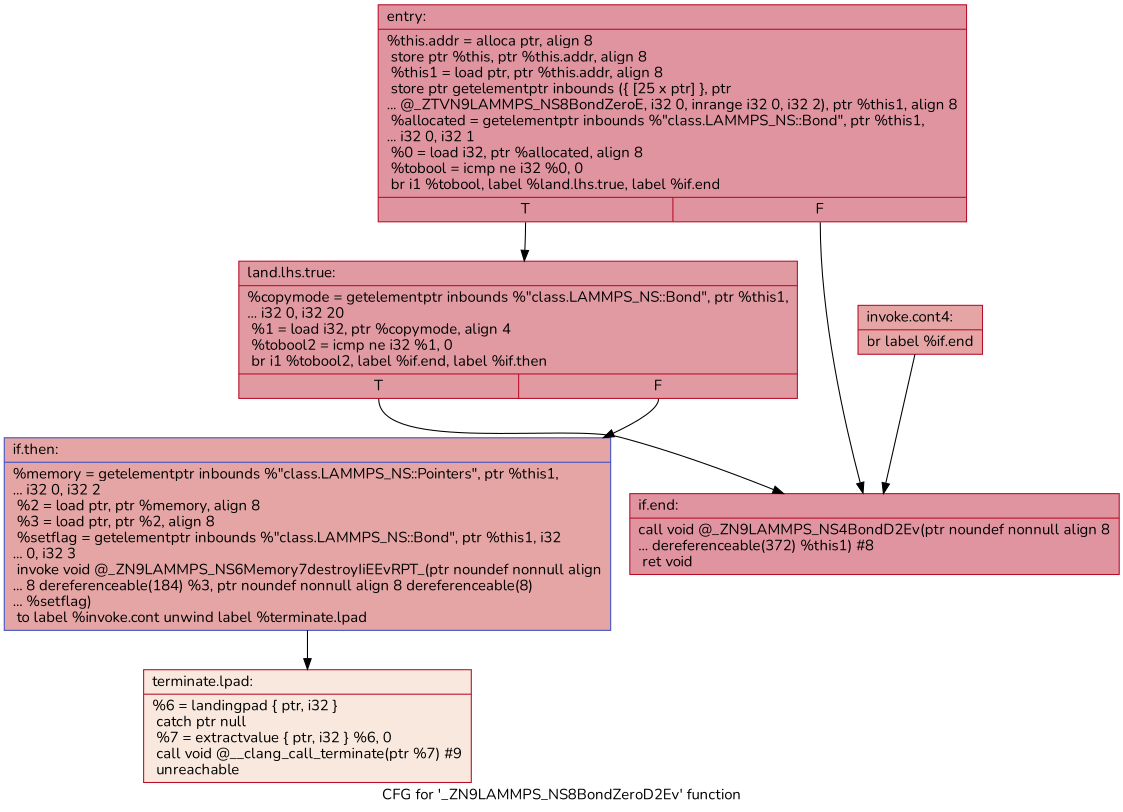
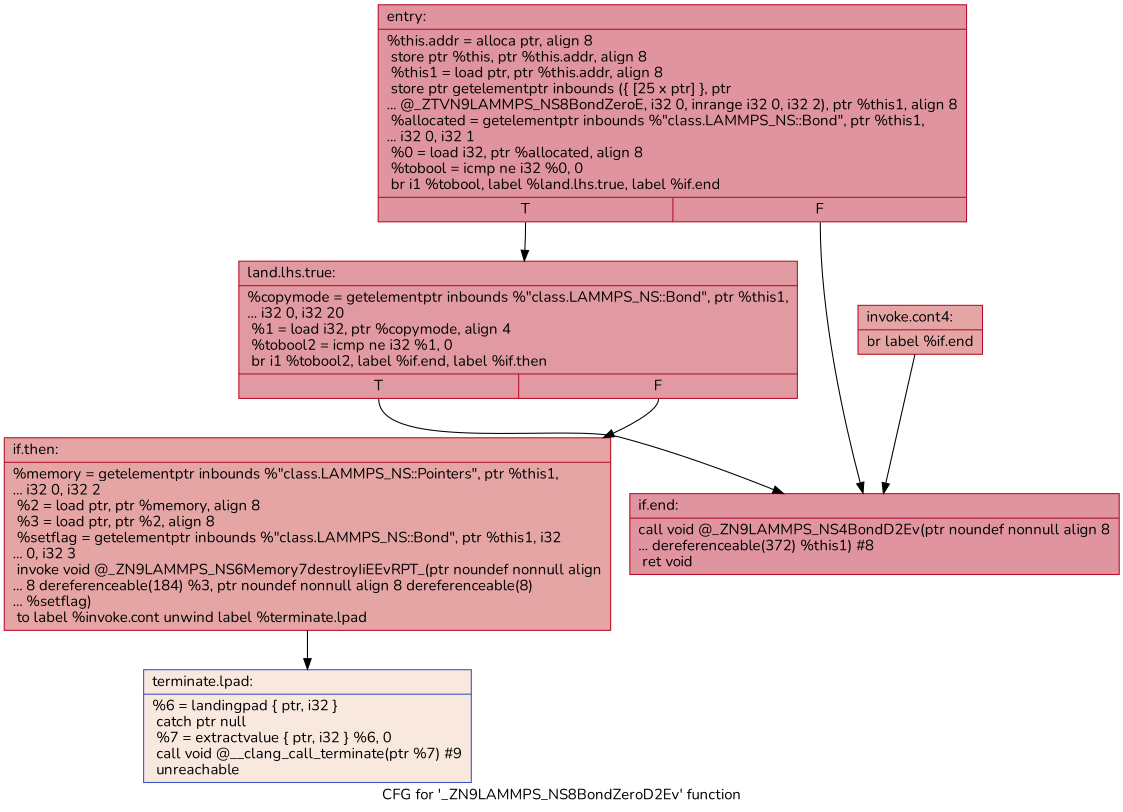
(307, 534) -> (307, 534)
(307, 726) -> (307, 726)
